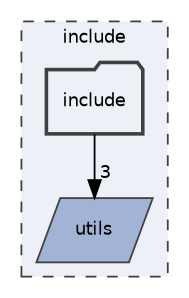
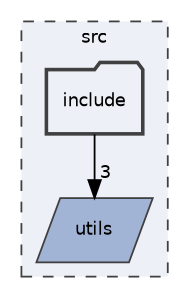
(95, 38) -> (95, 38)
